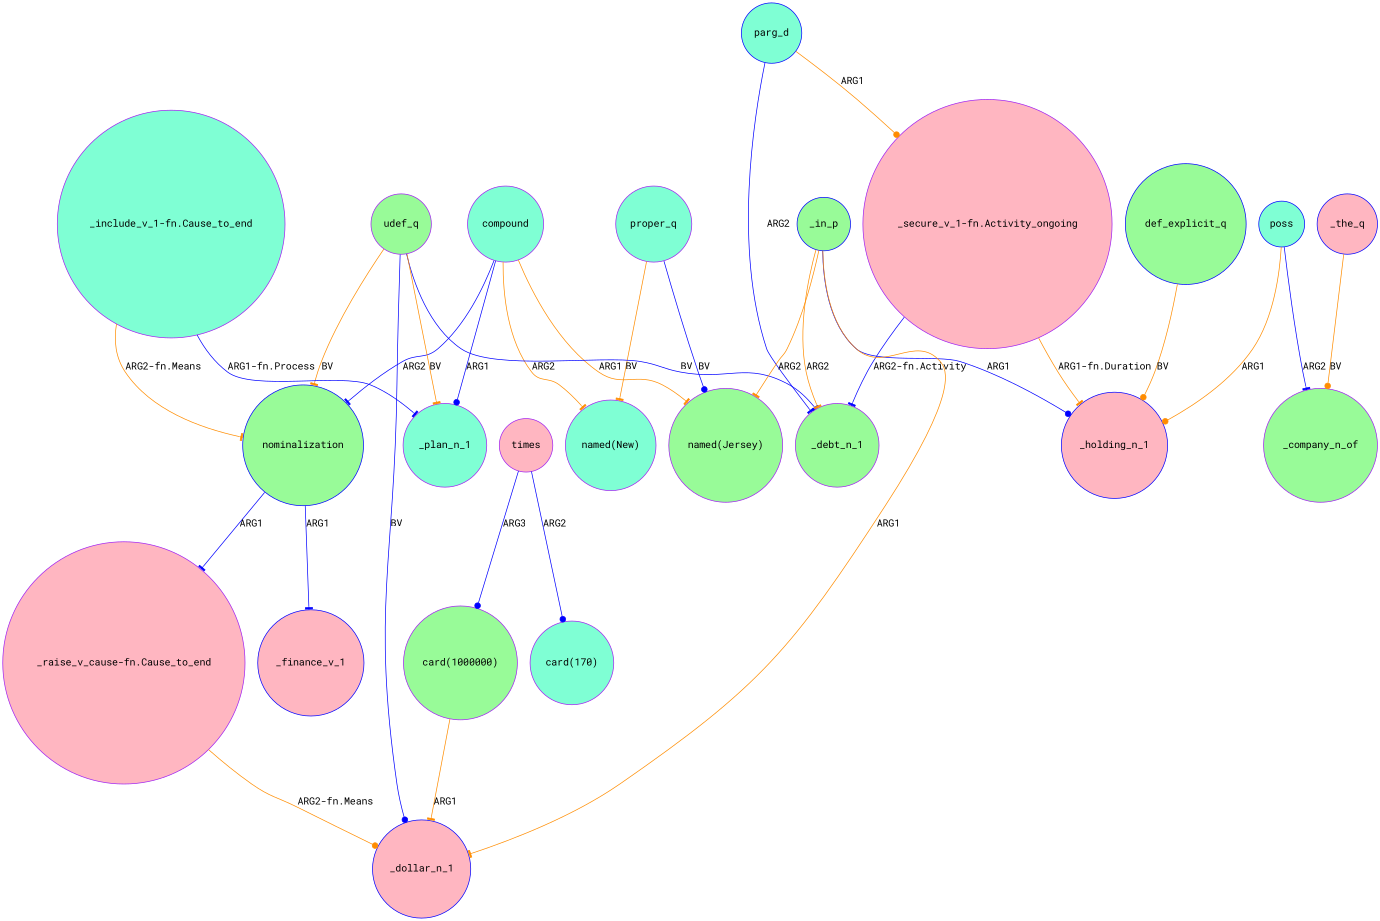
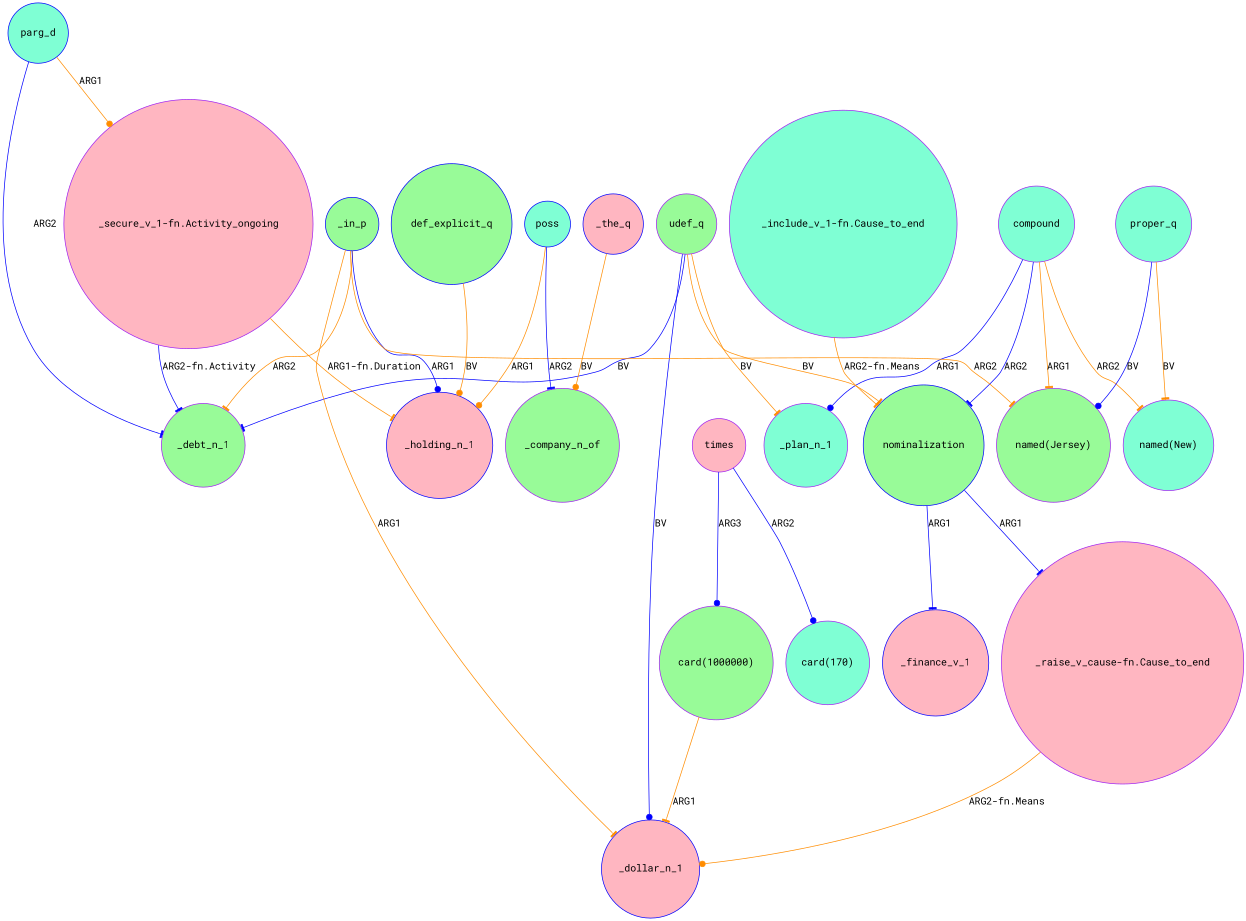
(300, 381) -> none
